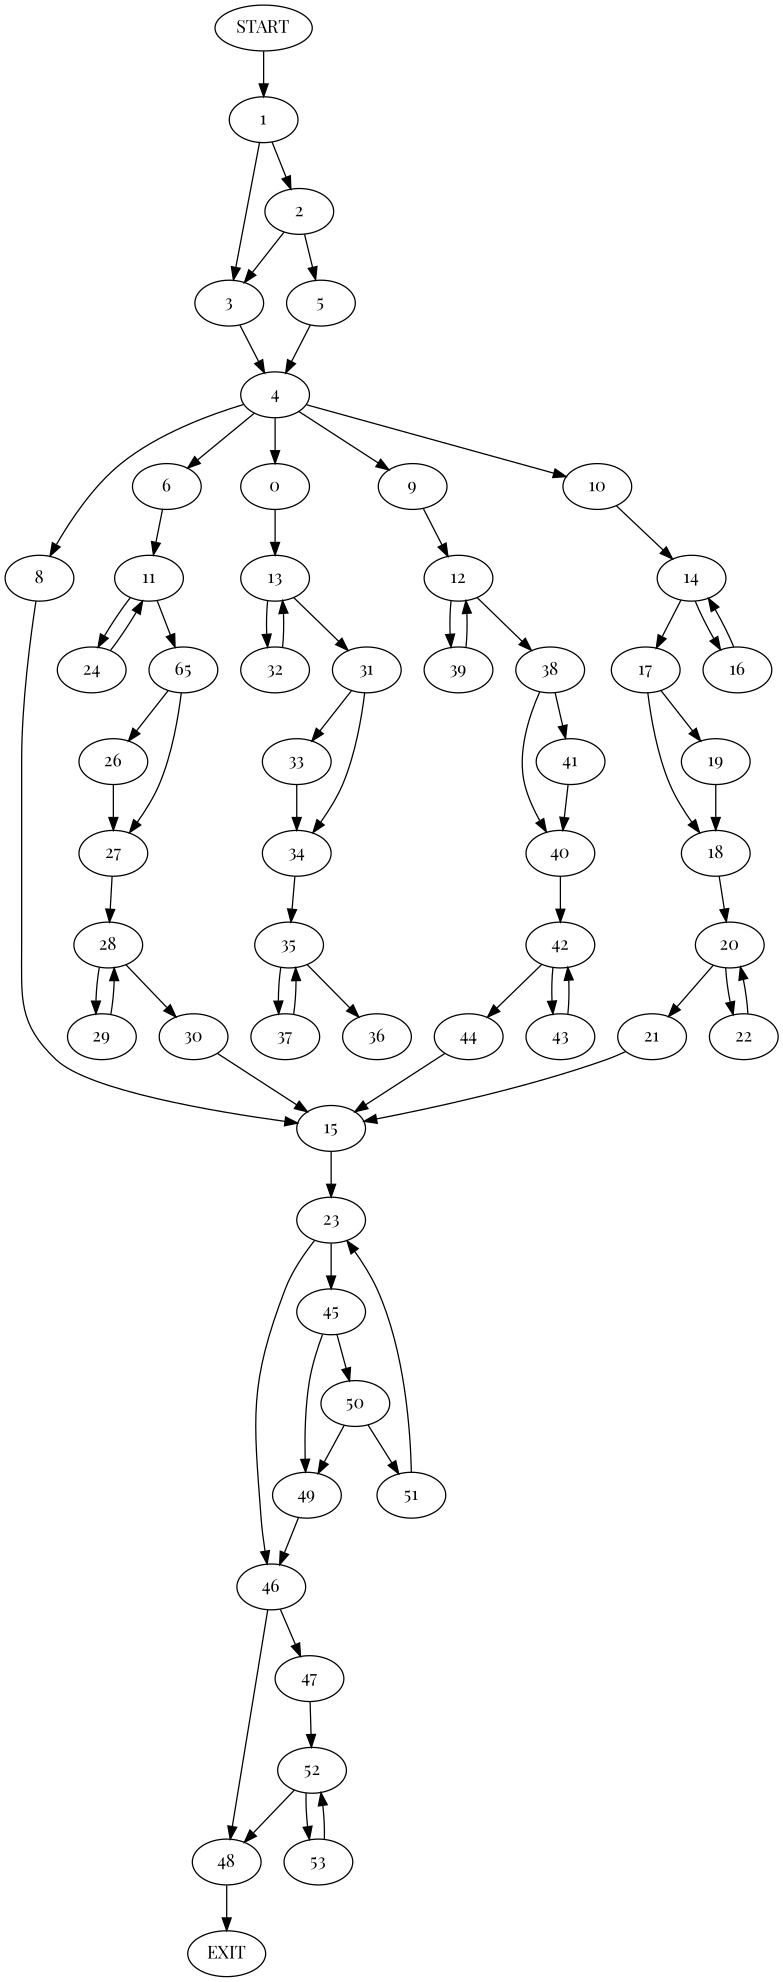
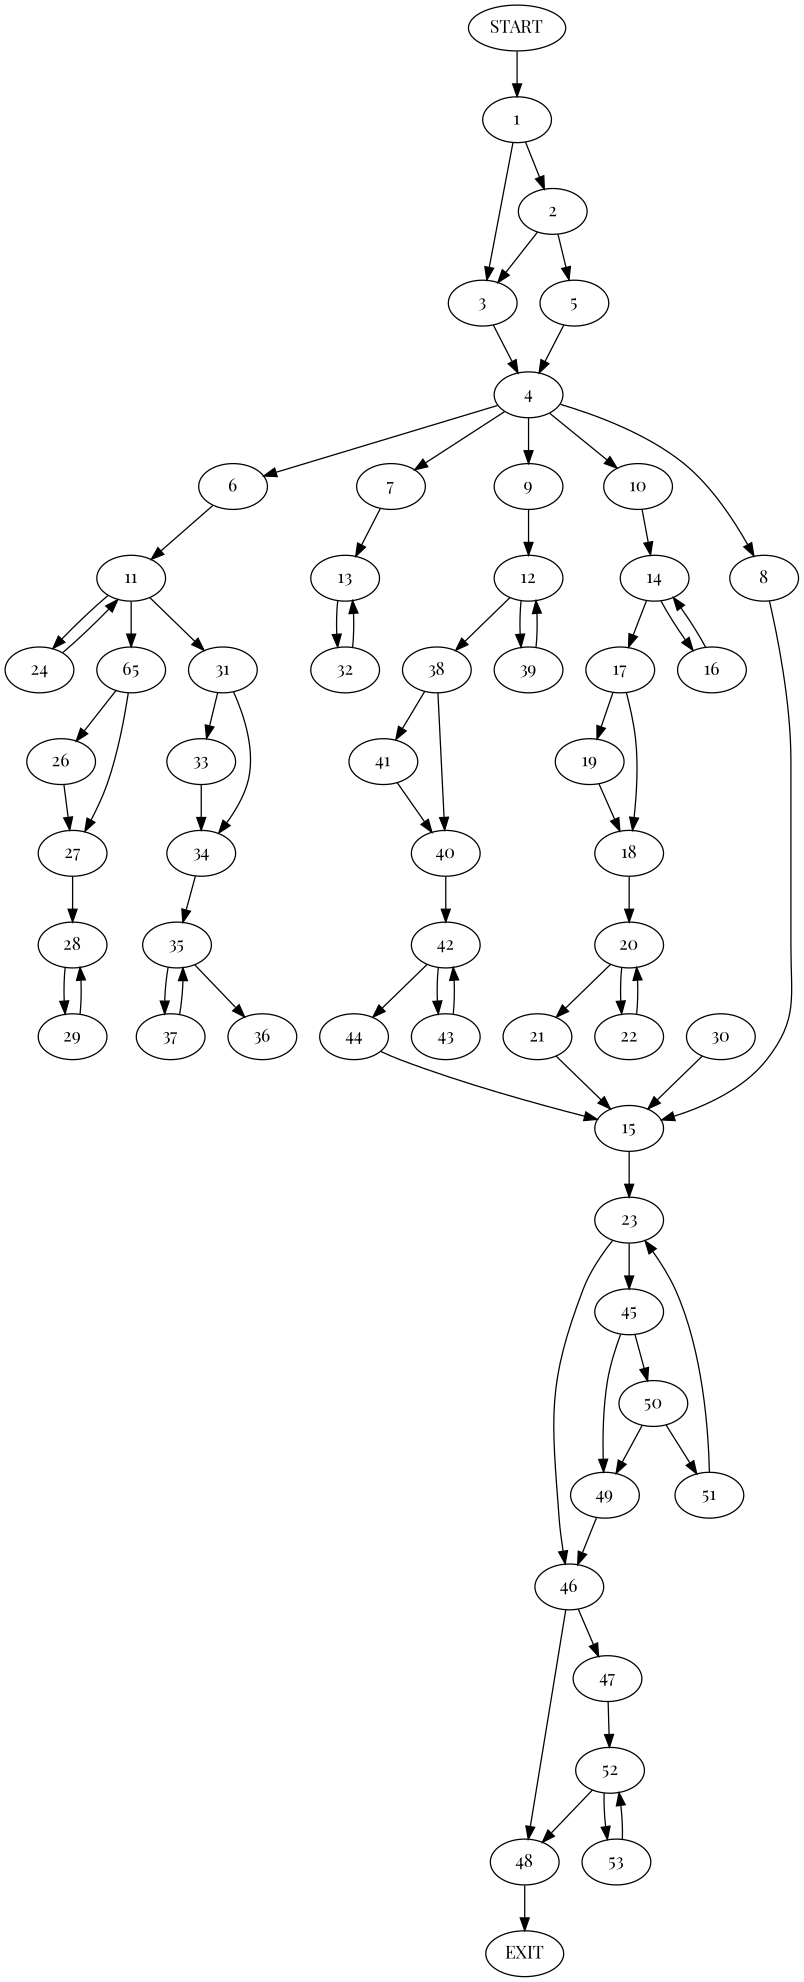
(275, 487) -> (391, 487)
(316, 620) -> (172, 620)
(146, 986) -> none
